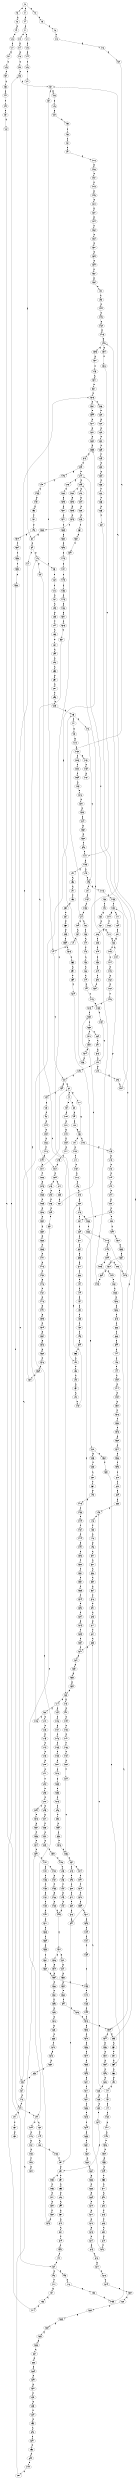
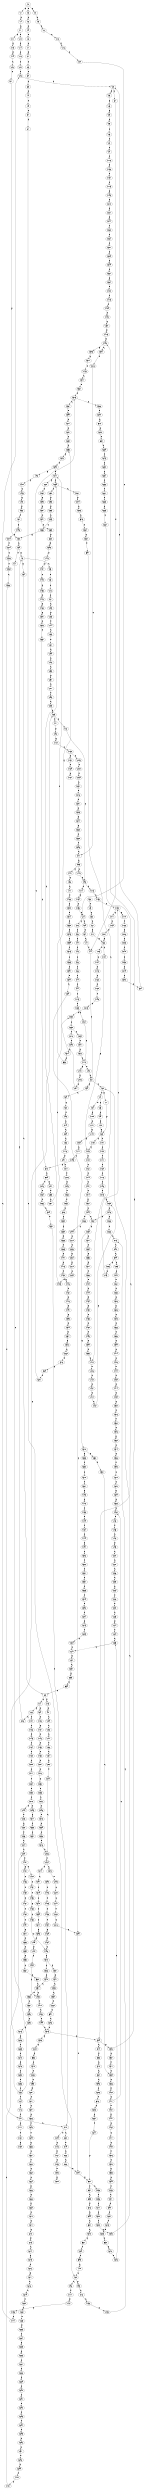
(45, 1845) -> none
